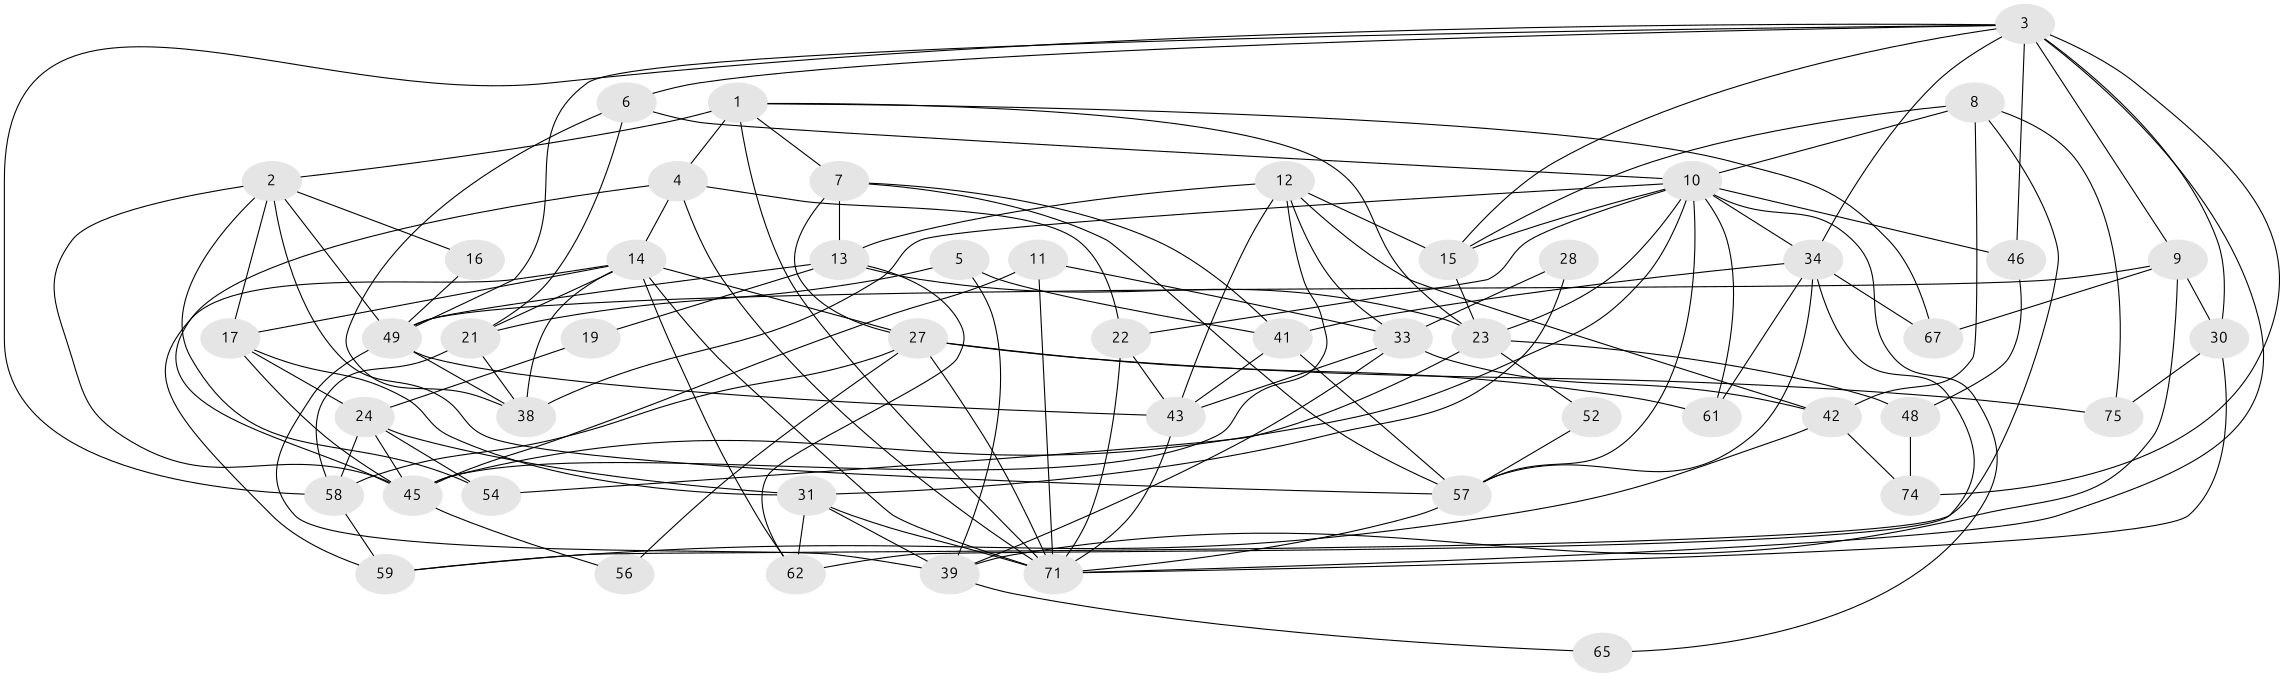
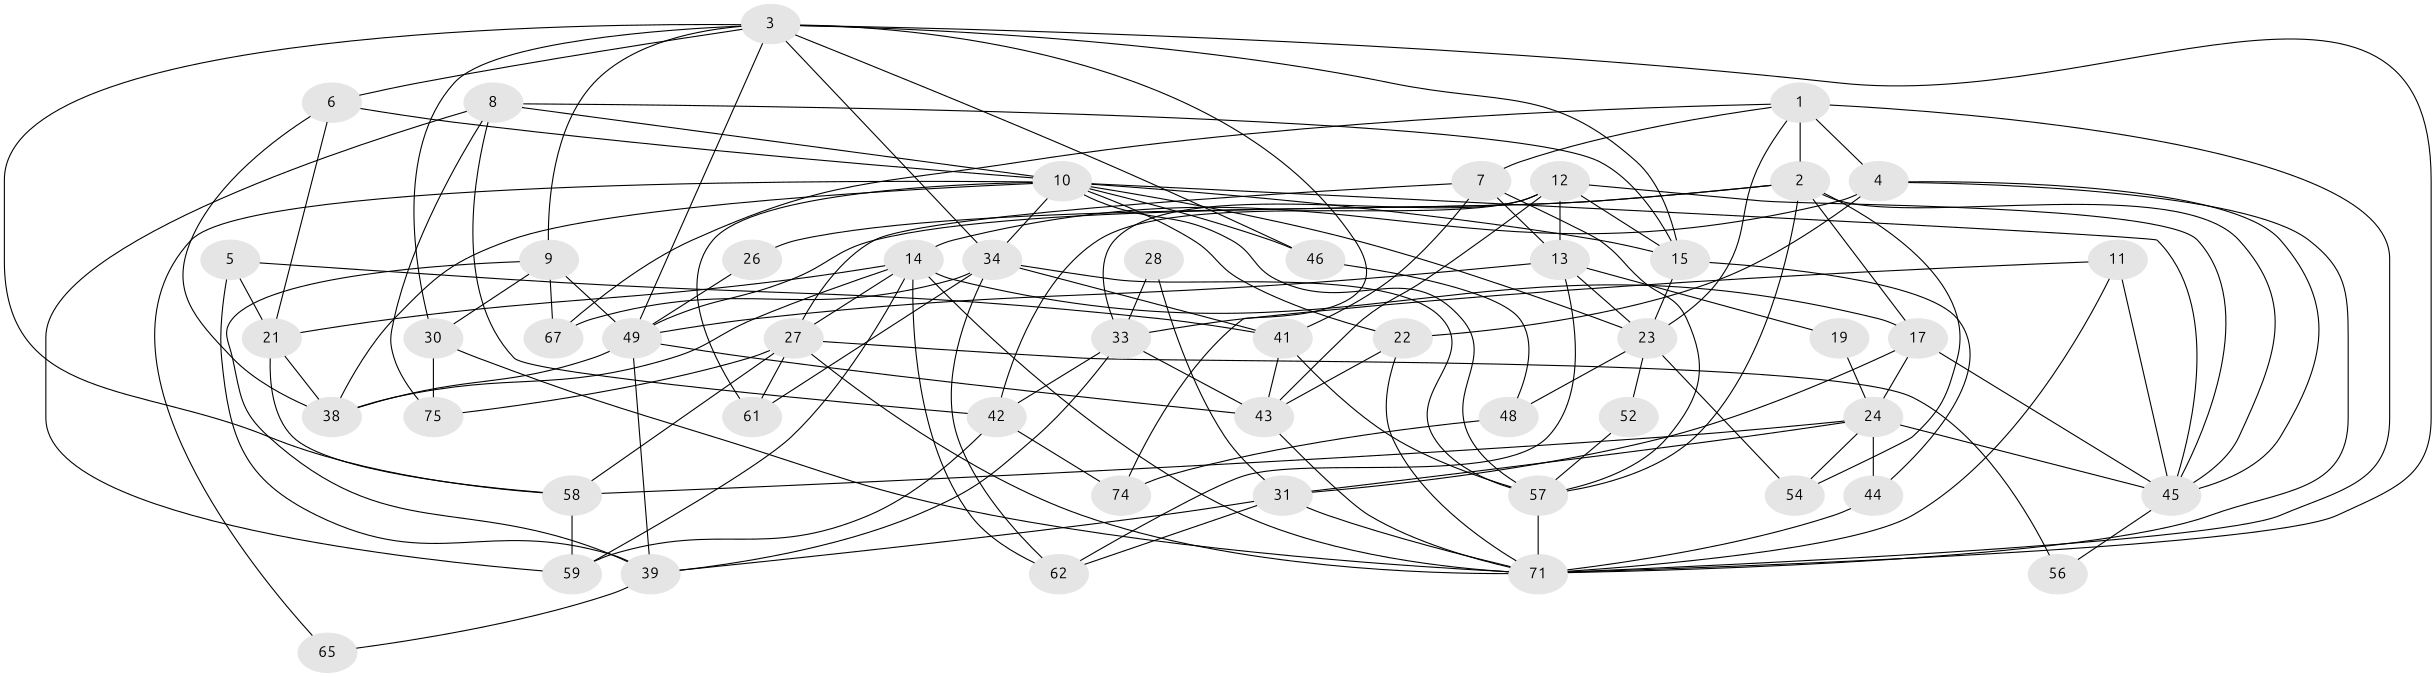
(475, 260) -> (752, 260)
none -> (1873, 496)
